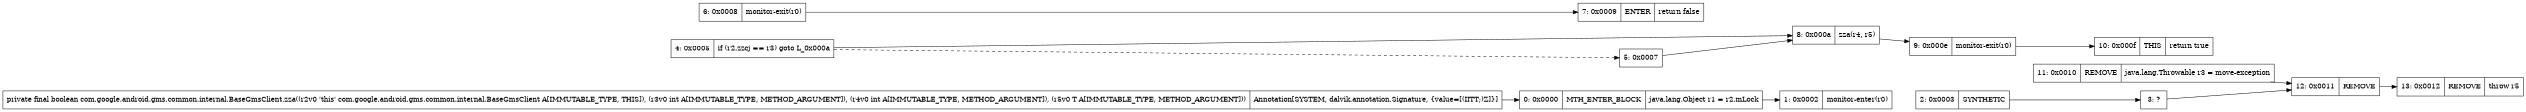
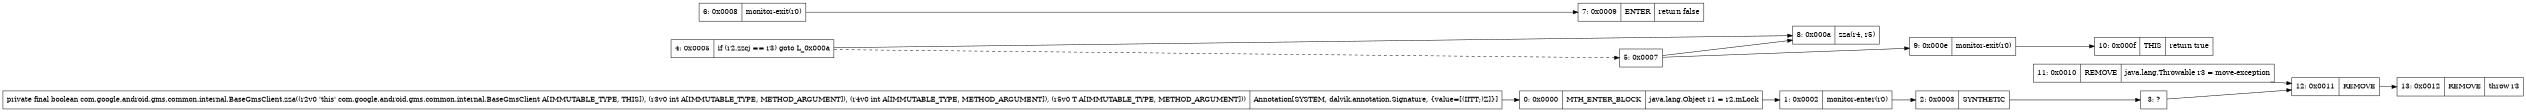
(1892, 40) -> (1784, 53)
(2504, 87) -> (2504, 87)
none -> (1901, 100)
